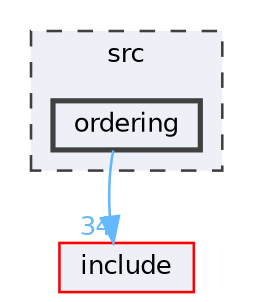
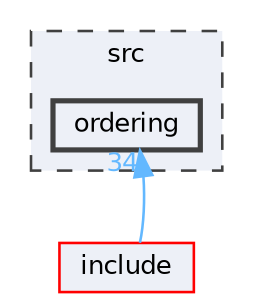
(109, 187) -> (144, 210)
